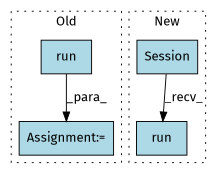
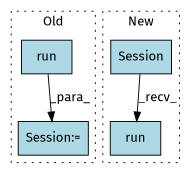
(66, 138) -> (53, 138)
